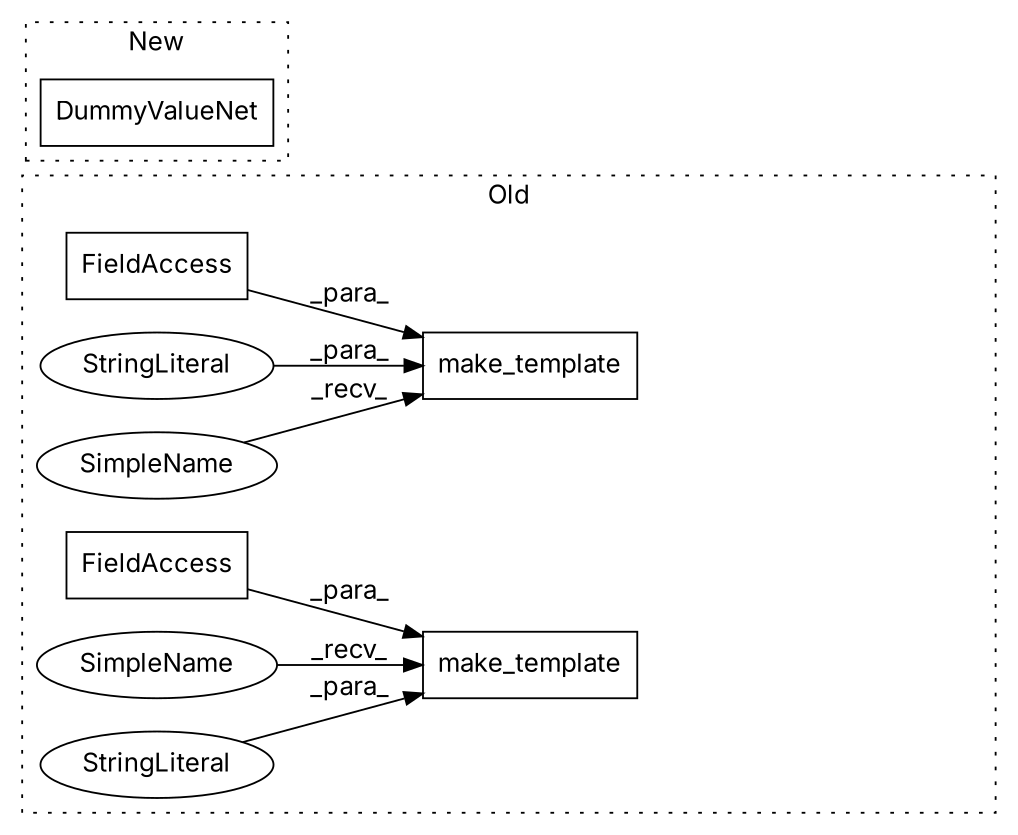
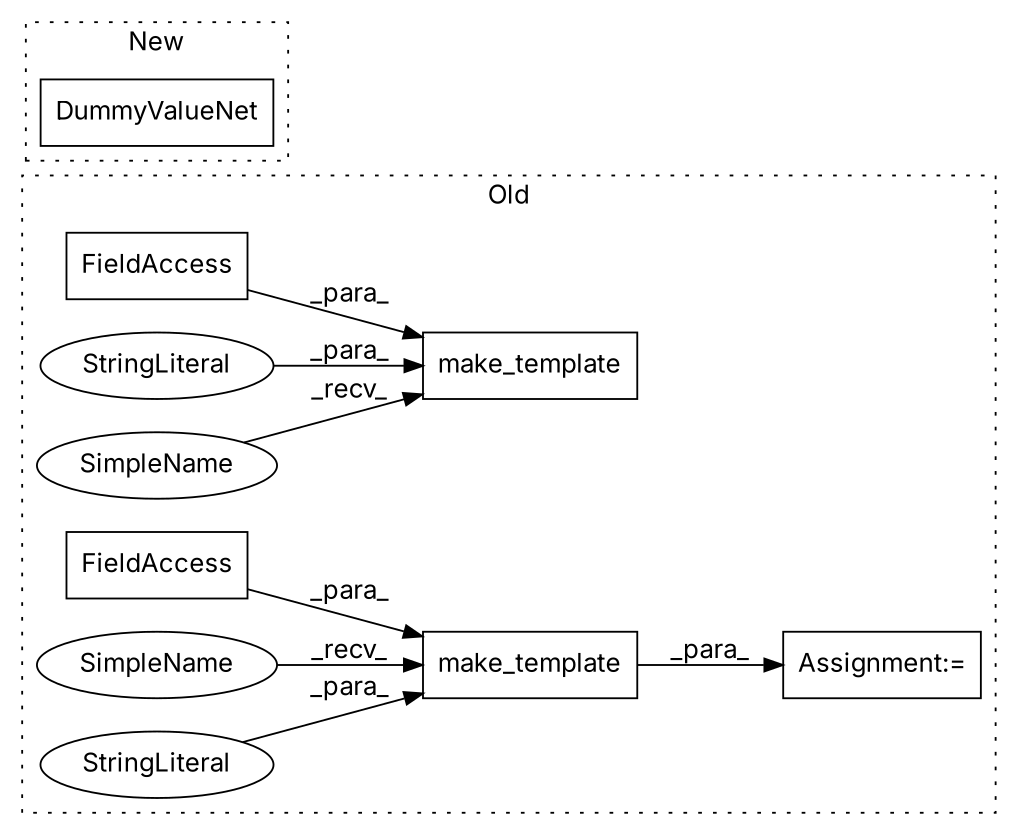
none -> (882, 665)
